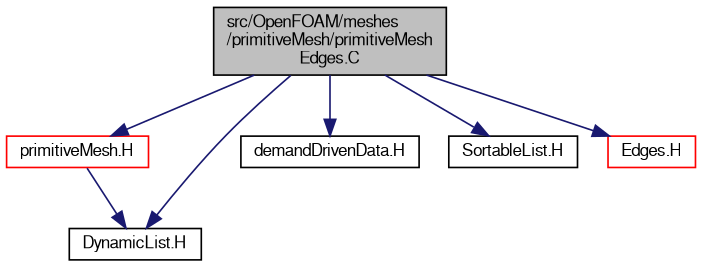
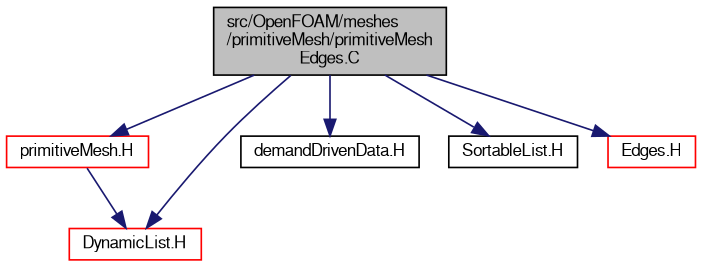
(135, 244) -> (135, 244)
